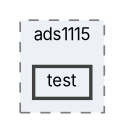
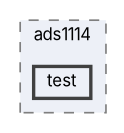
(62, 36) -> (63, 36)
